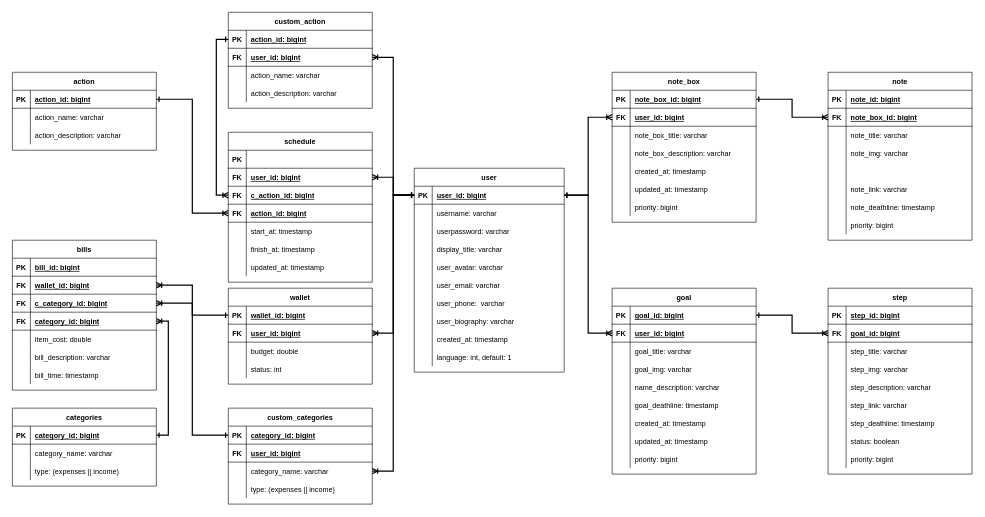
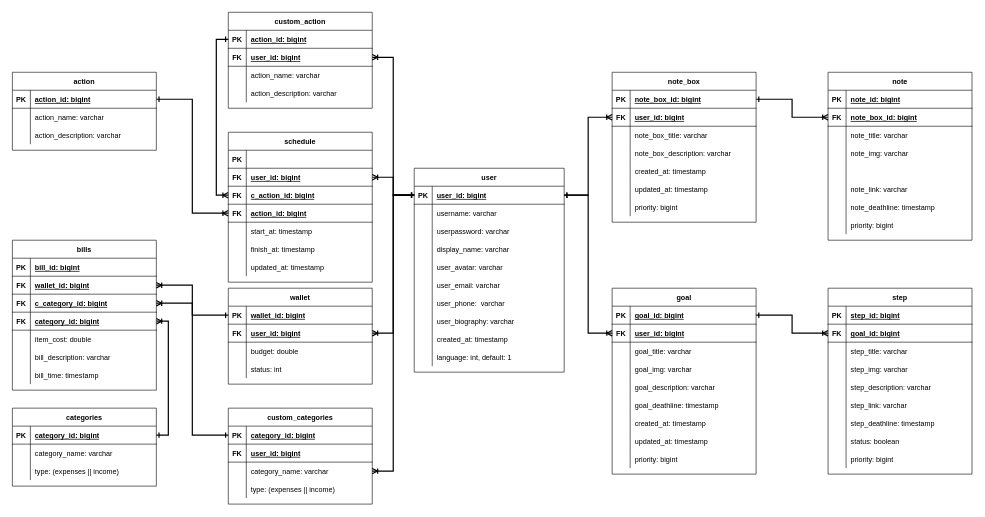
(476, 250) -> (475, 250)
(681, 388) -> (681, 388)
